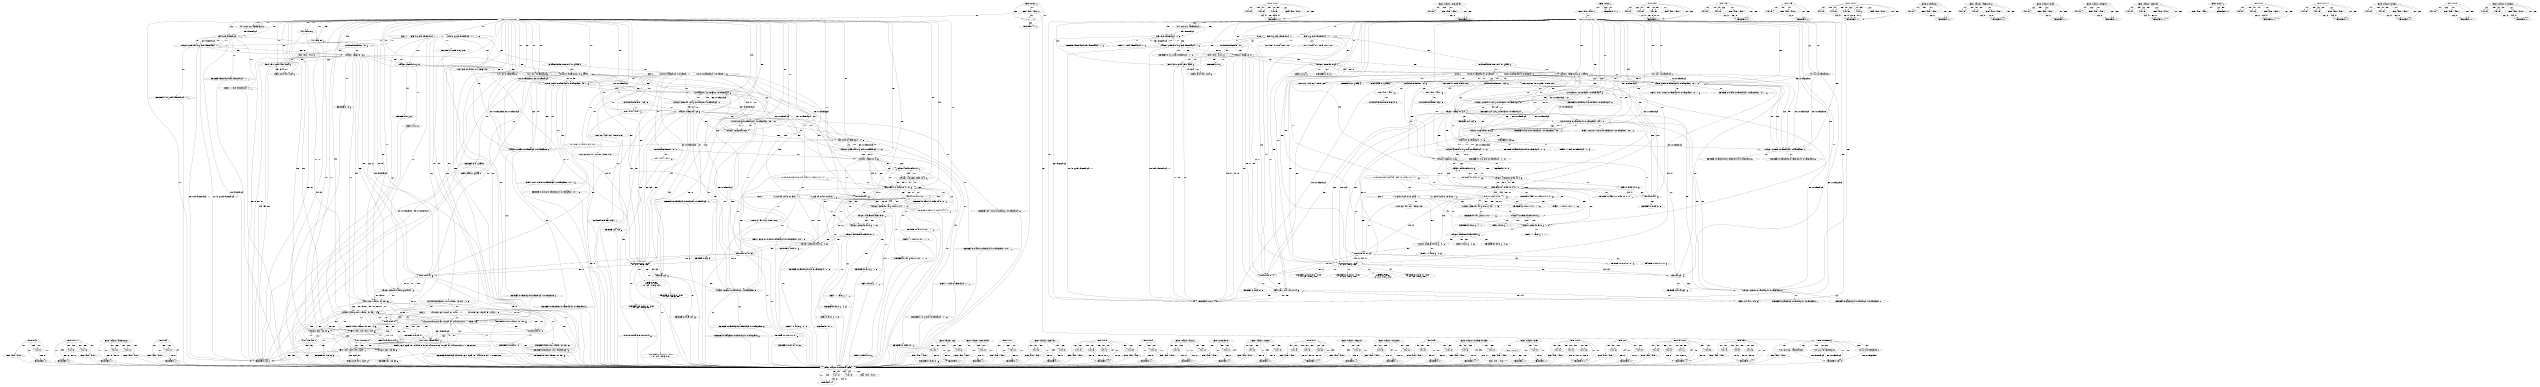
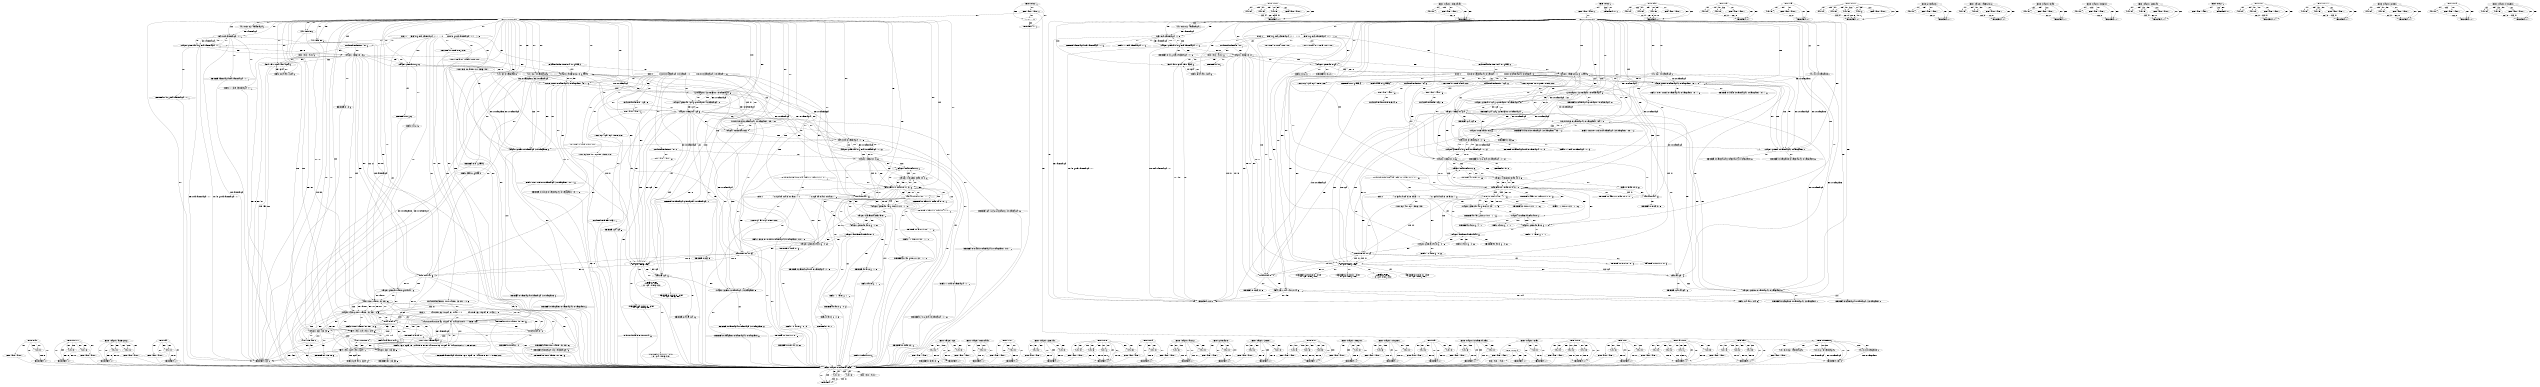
none -> (464, 60)
(410, 282) -> (392, 306)
(432, 307) -> (432, 307)
